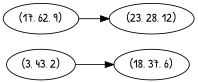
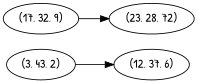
(41, 19) -> (41, 19)
(152, 19) -> (152, 19)
(152, 65) -> (152, 65)
